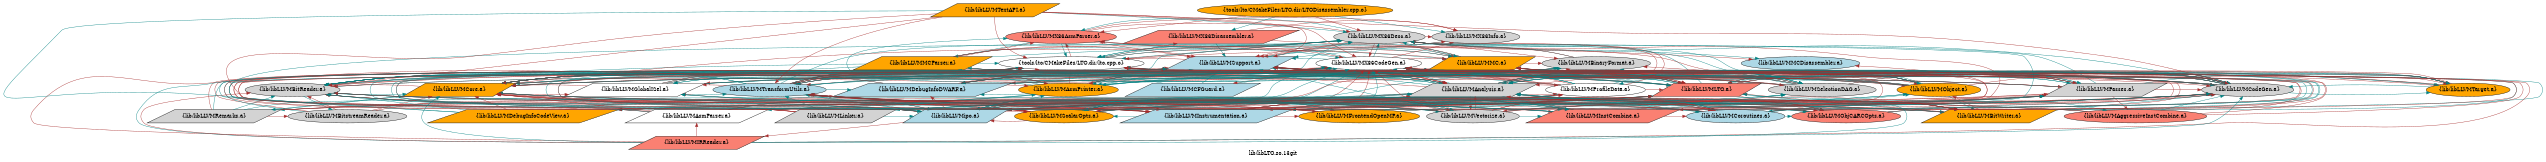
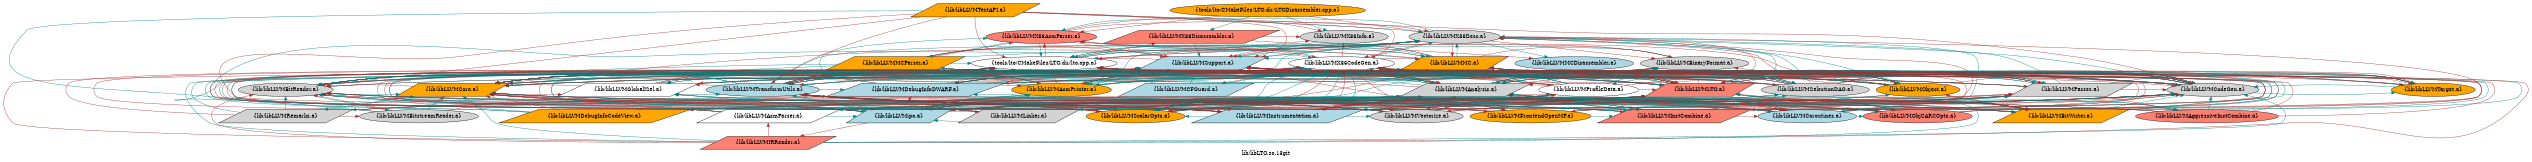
(1427, 37) -> (2449, 75)
(1705, 103) -> (1805, 97)
(1567, 106) -> (962, 111)
